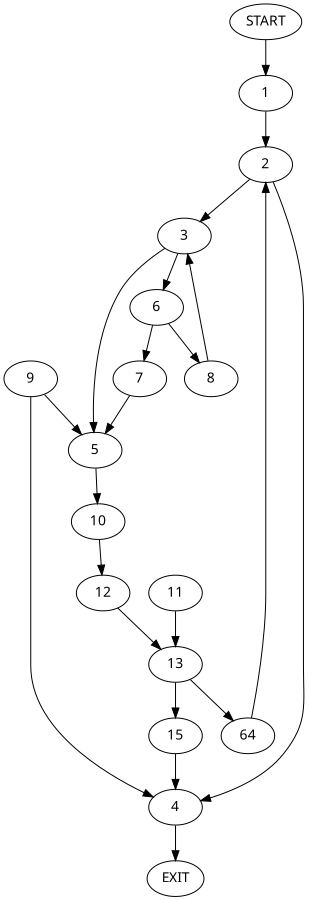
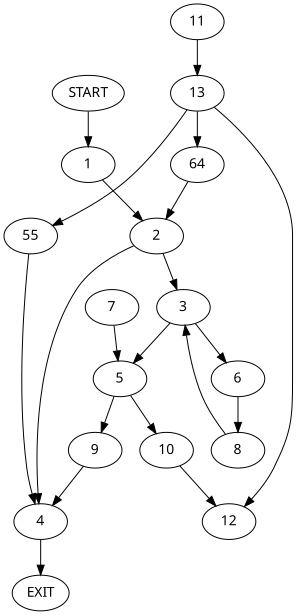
(149, 338) -> none
(60, 411) -> (109, 410)
(136, 625) -> (293, 295)
(176, 736) -> (31, 236)
